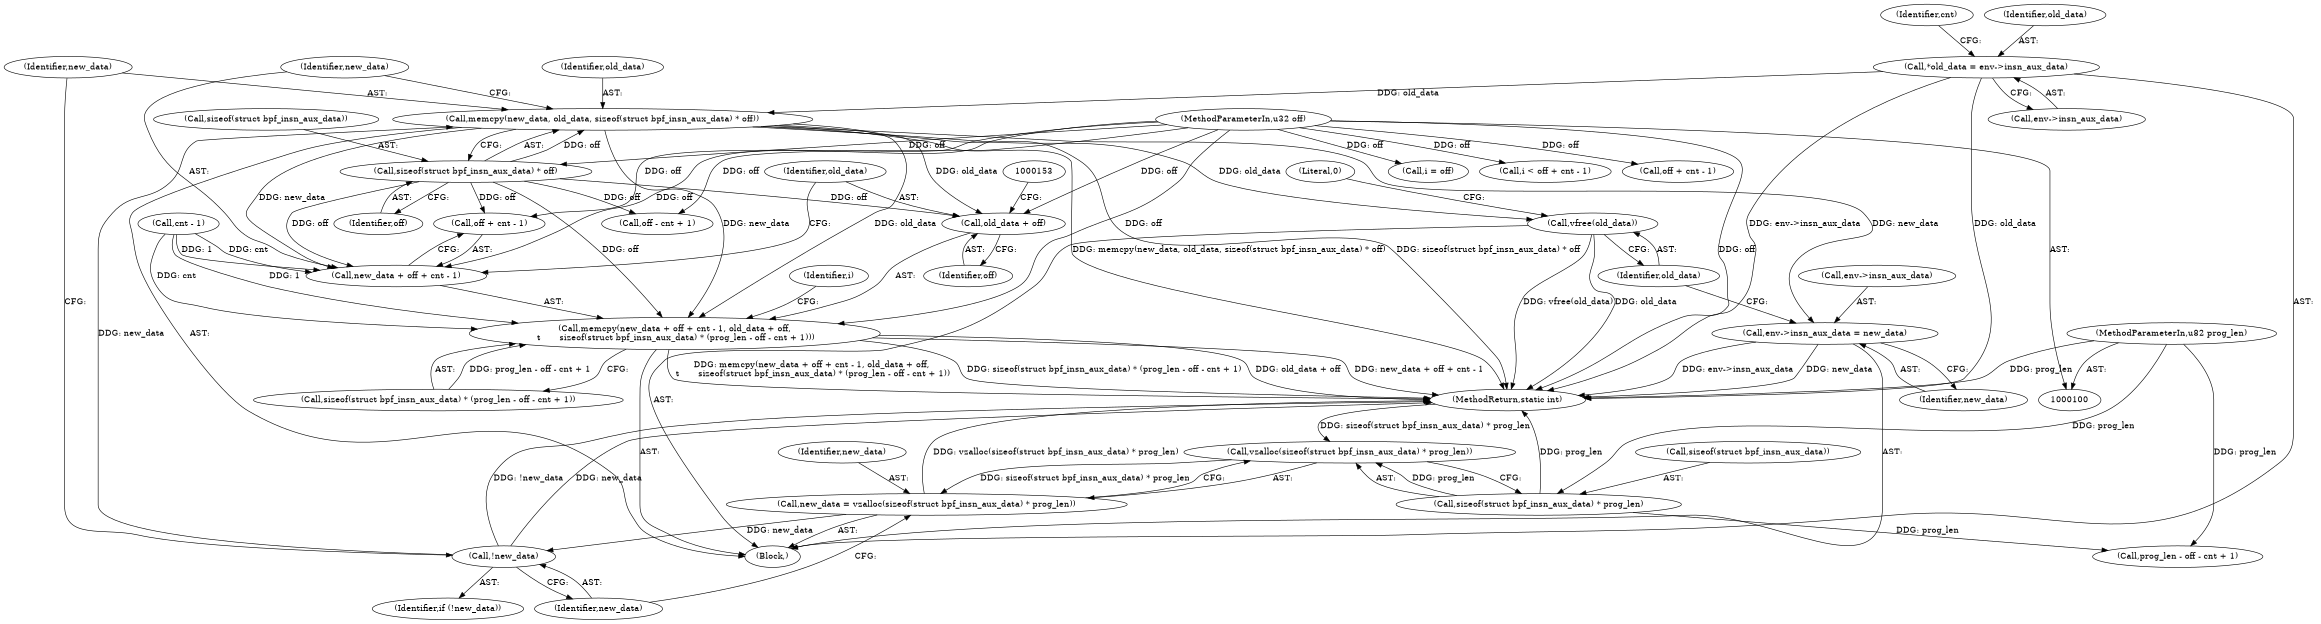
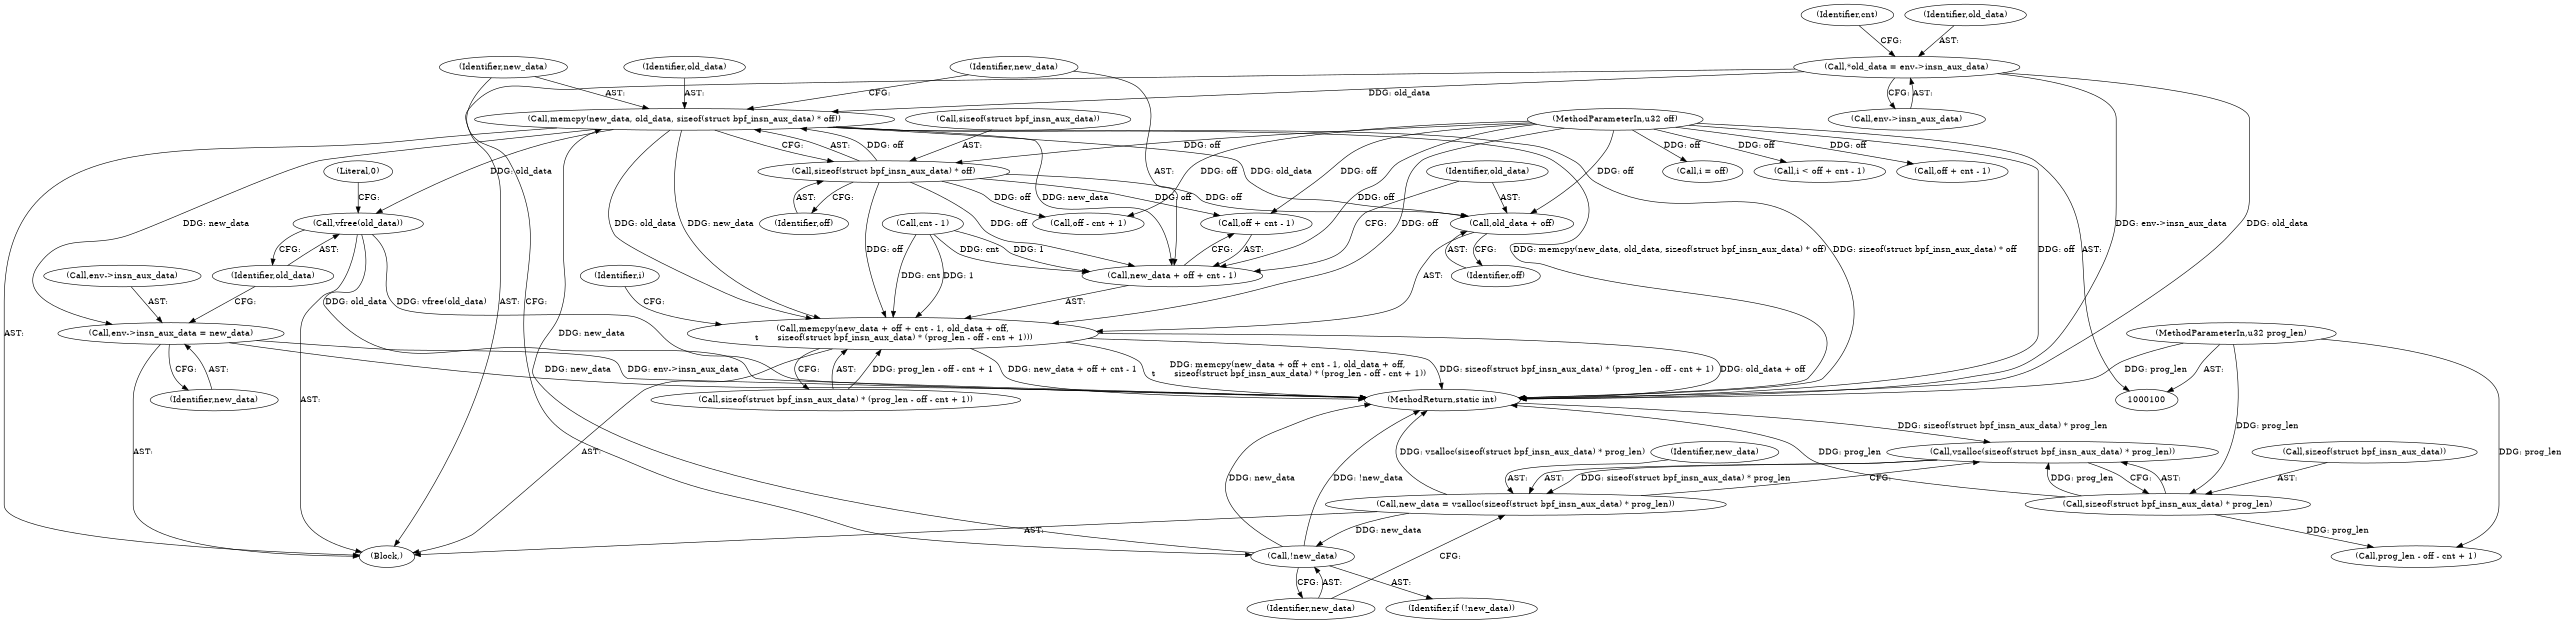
(1034, 172) -> none
(2172, 333) -> (2231, 333)
